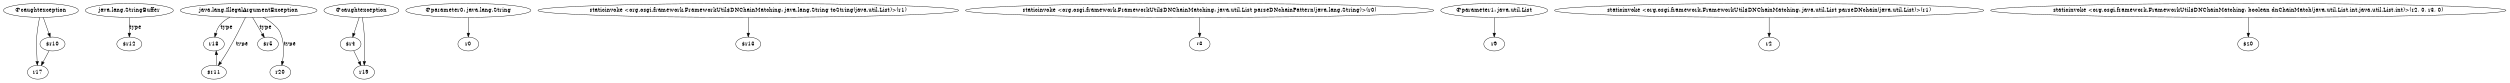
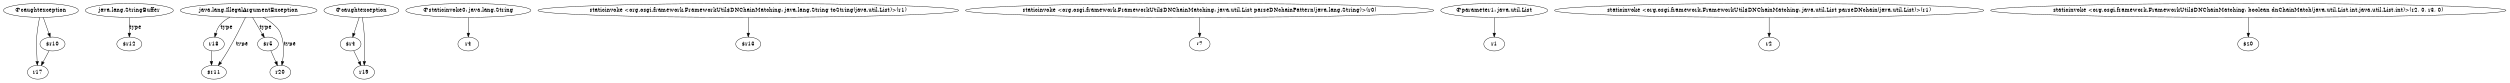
(468, 10) -> (468, 10)
(468, 44) -> (468, 44)
(1200, 44) -> (1200, 44)
(1494, 44) -> (1494, 44)
none -> (273, 56)
(216, 60) -> (211, 56)
